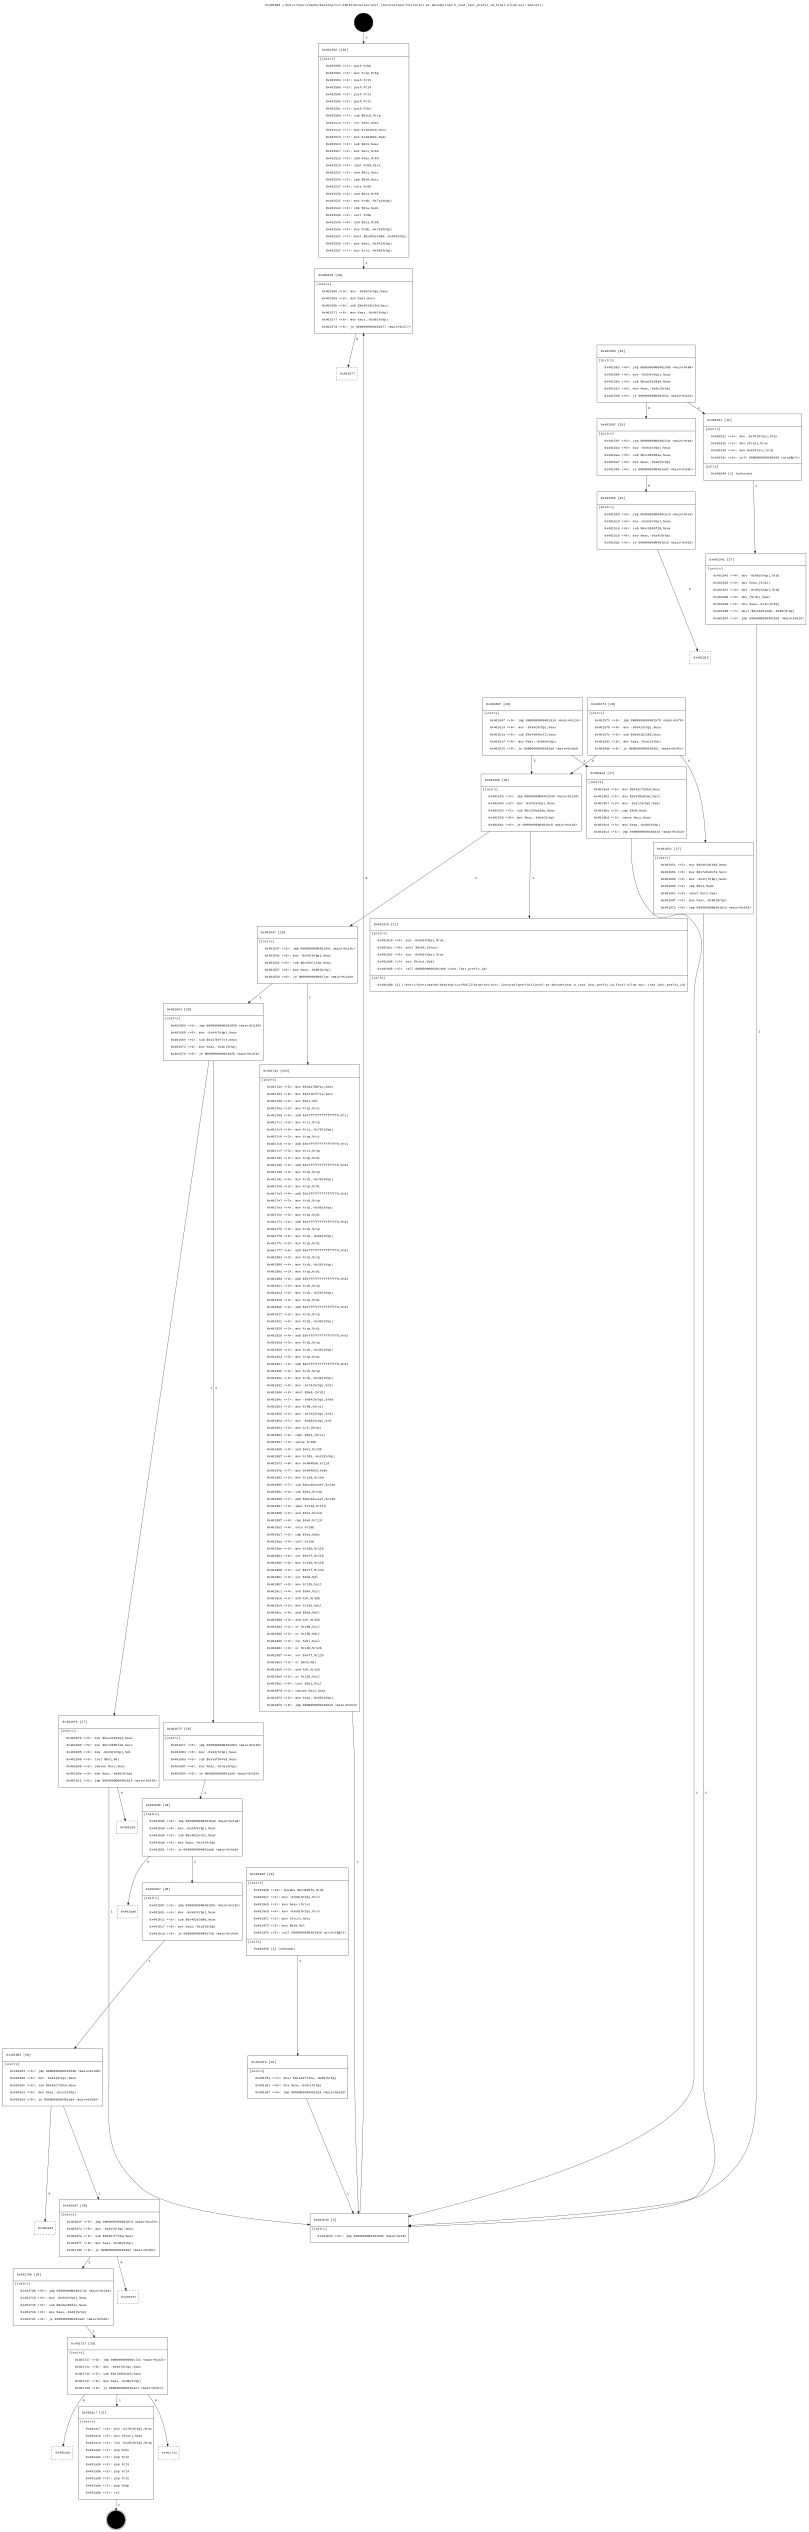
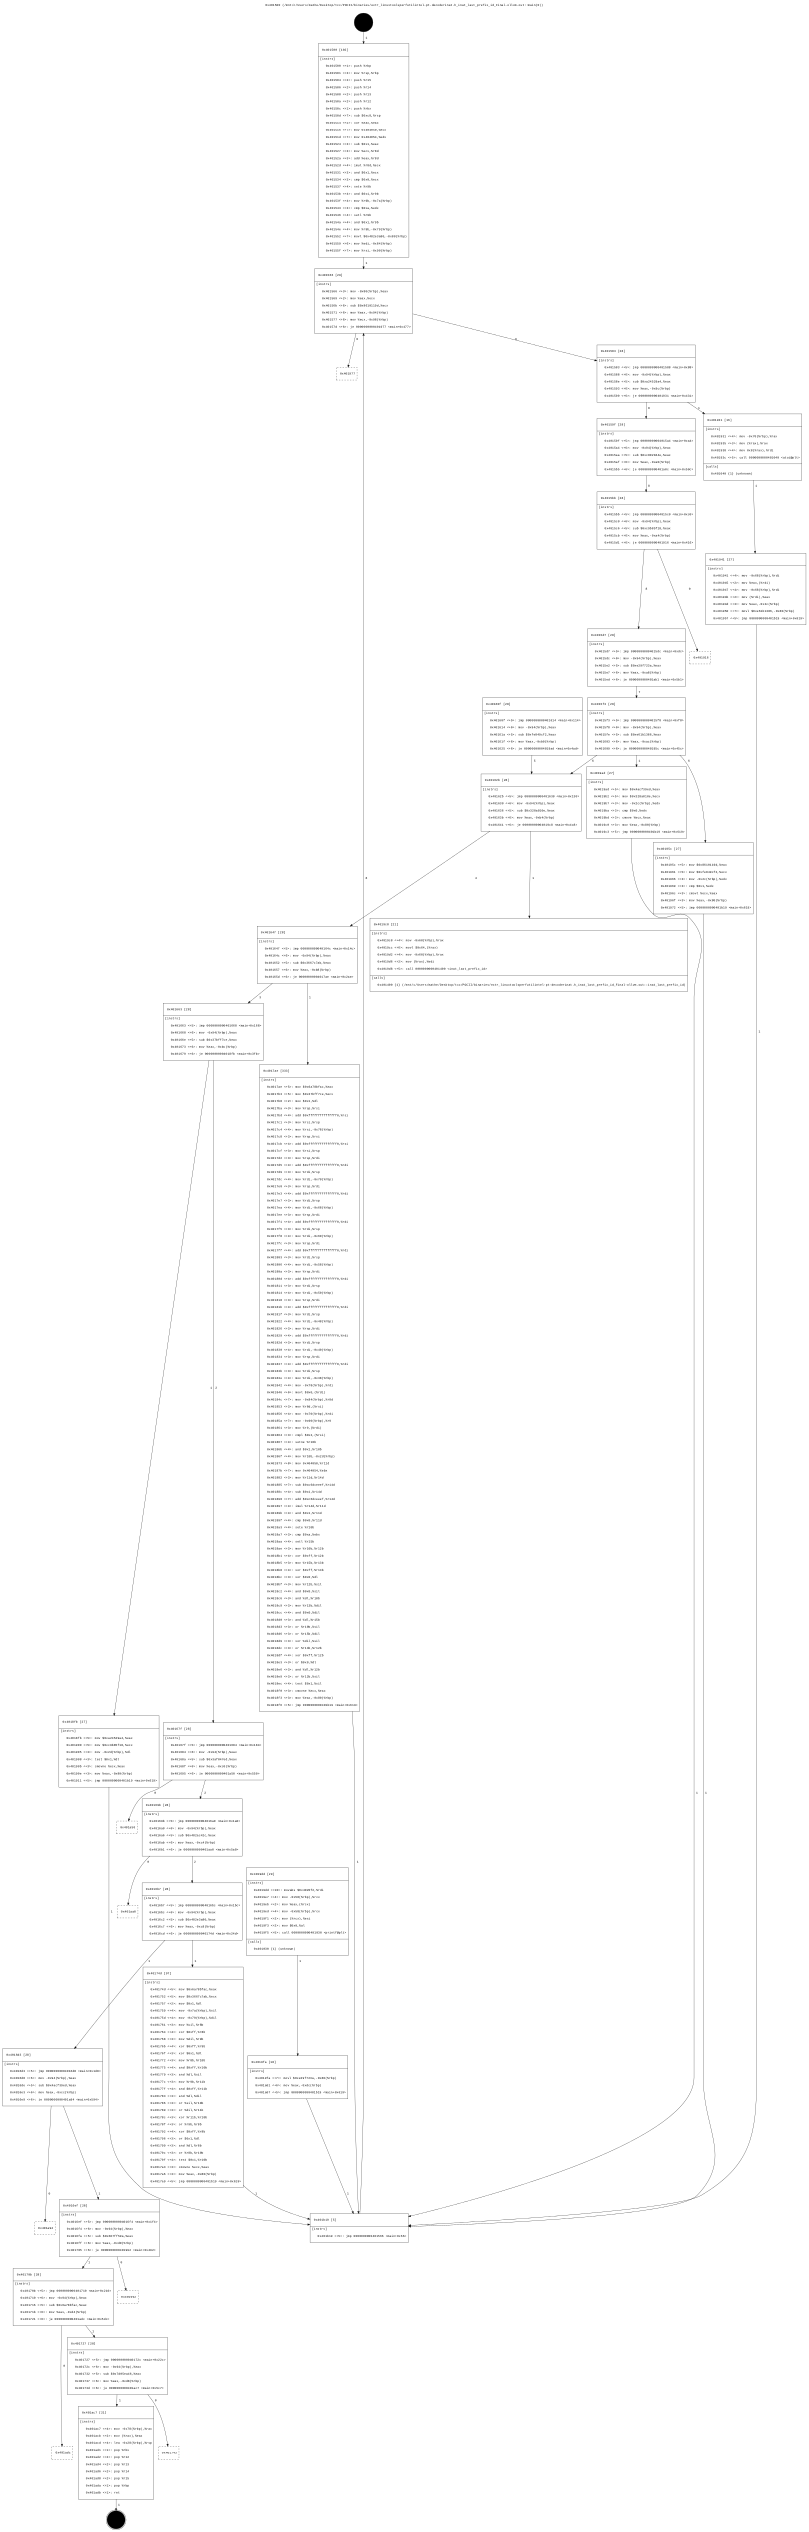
none -> (504, 337)
none -> (637, 658)
(579, 760) -> (637, 760)
(121, 1803) -> (146, 1794)
none -> (193, 2077)
(71, 2418) -> (61, 2385)
